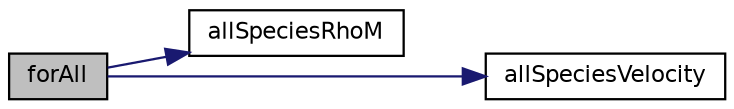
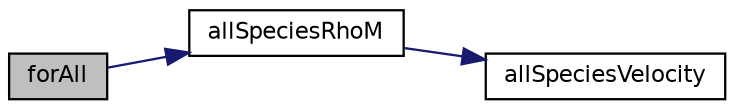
(285, 76) -> (433, 52)
